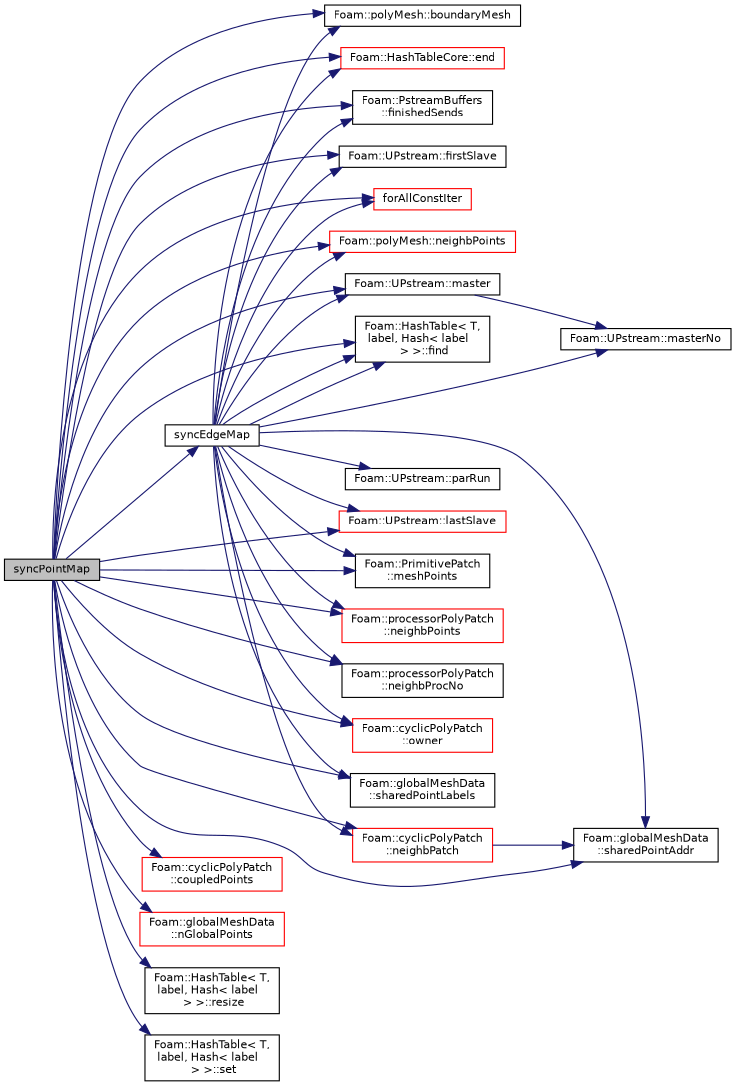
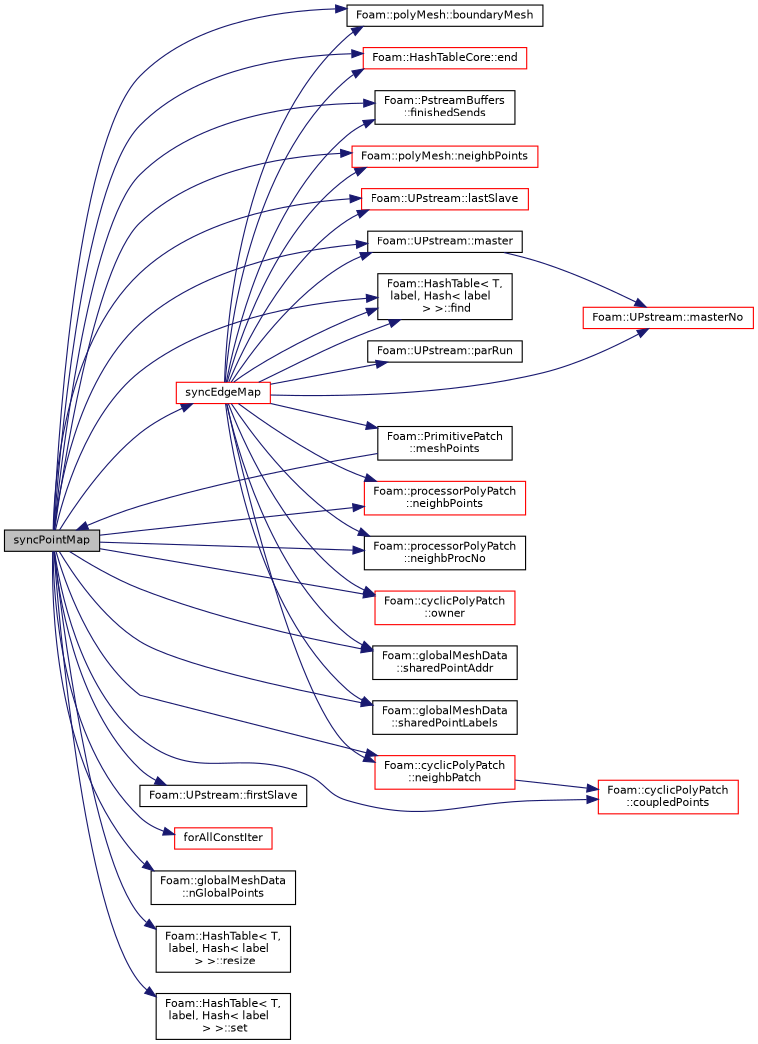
(250, 287) -> none
(264, 295) -> none
(646, 339) -> (668, 318)
(212, 435) -> (223, 393)
(222, 570) -> (231, 482)
(527, 845) -> (551, 784)
(212, 929) -> (223, 888)
